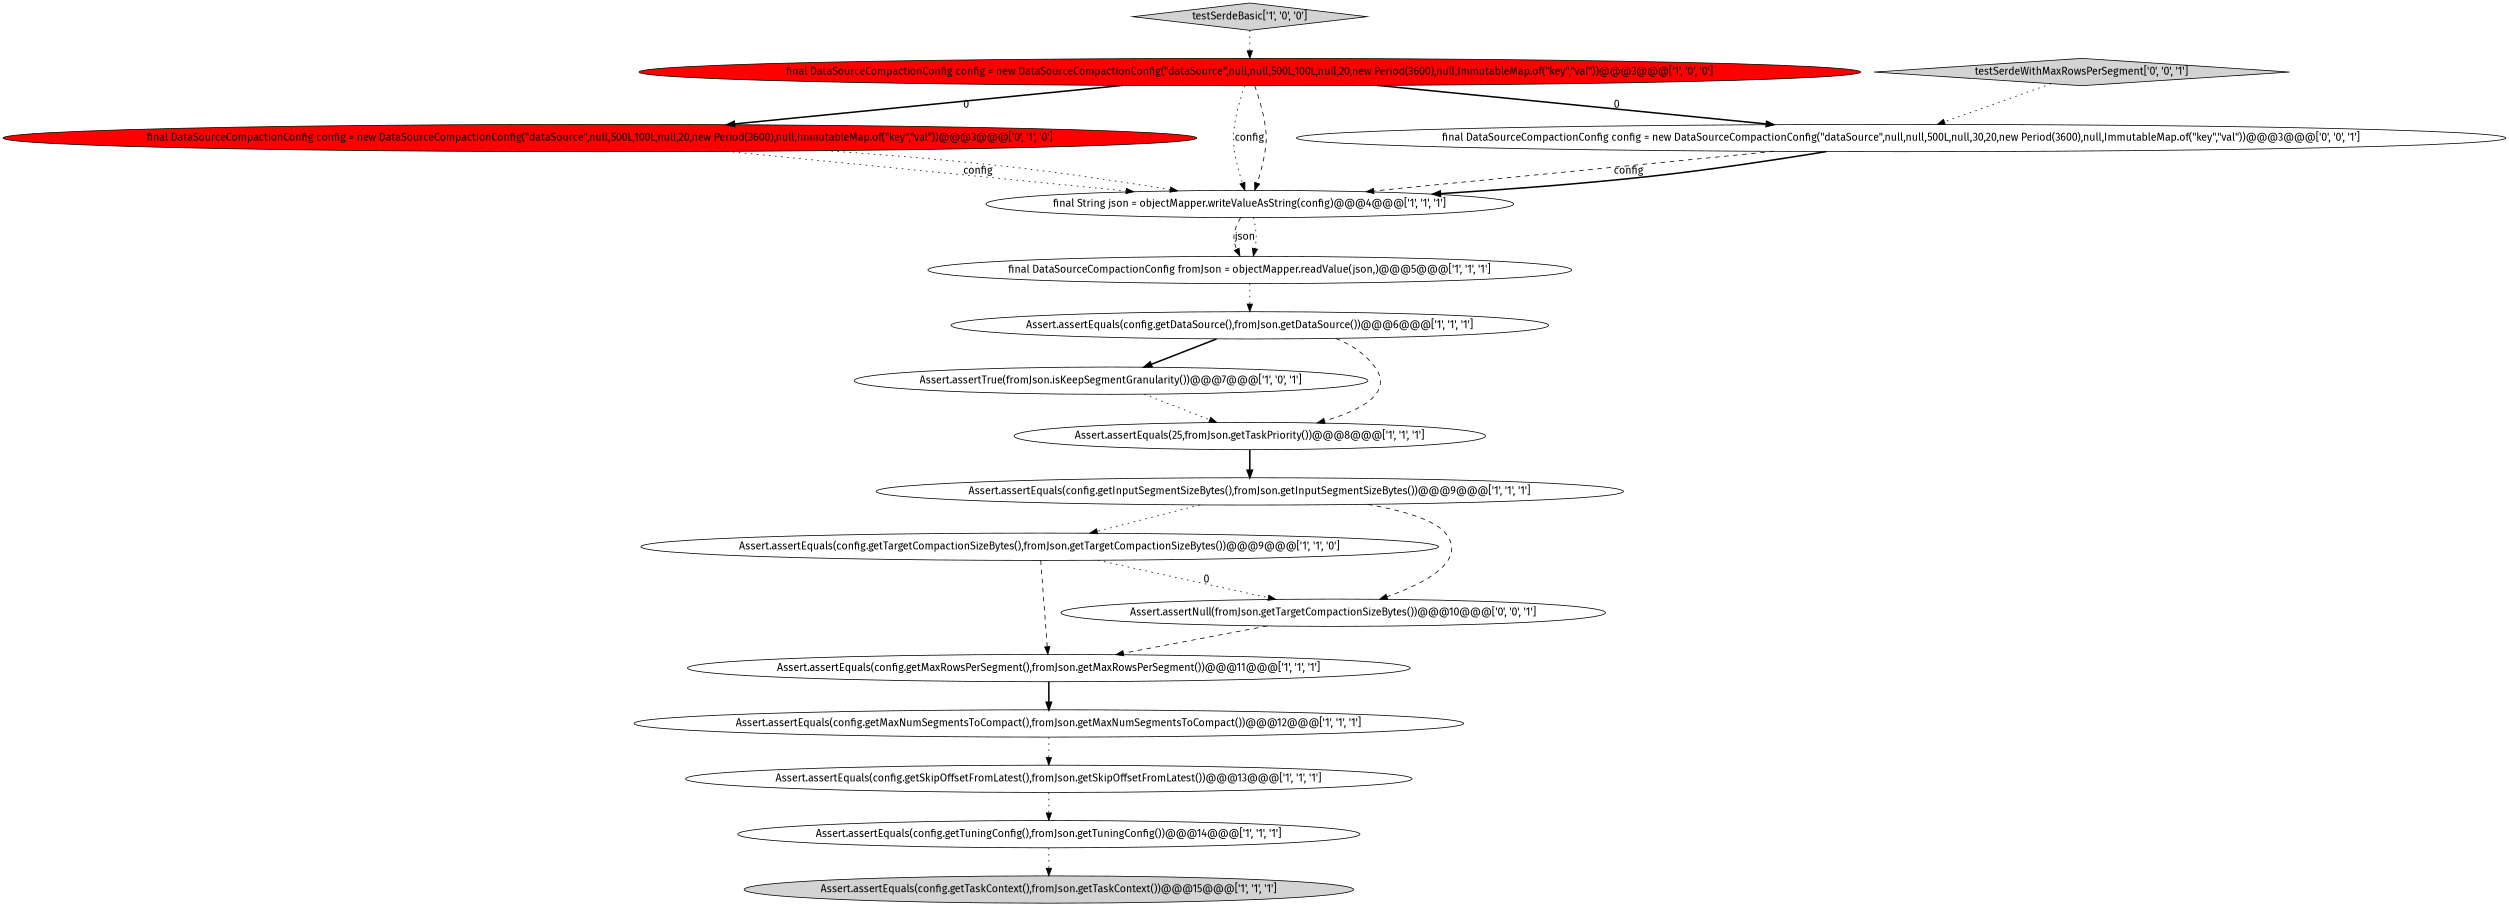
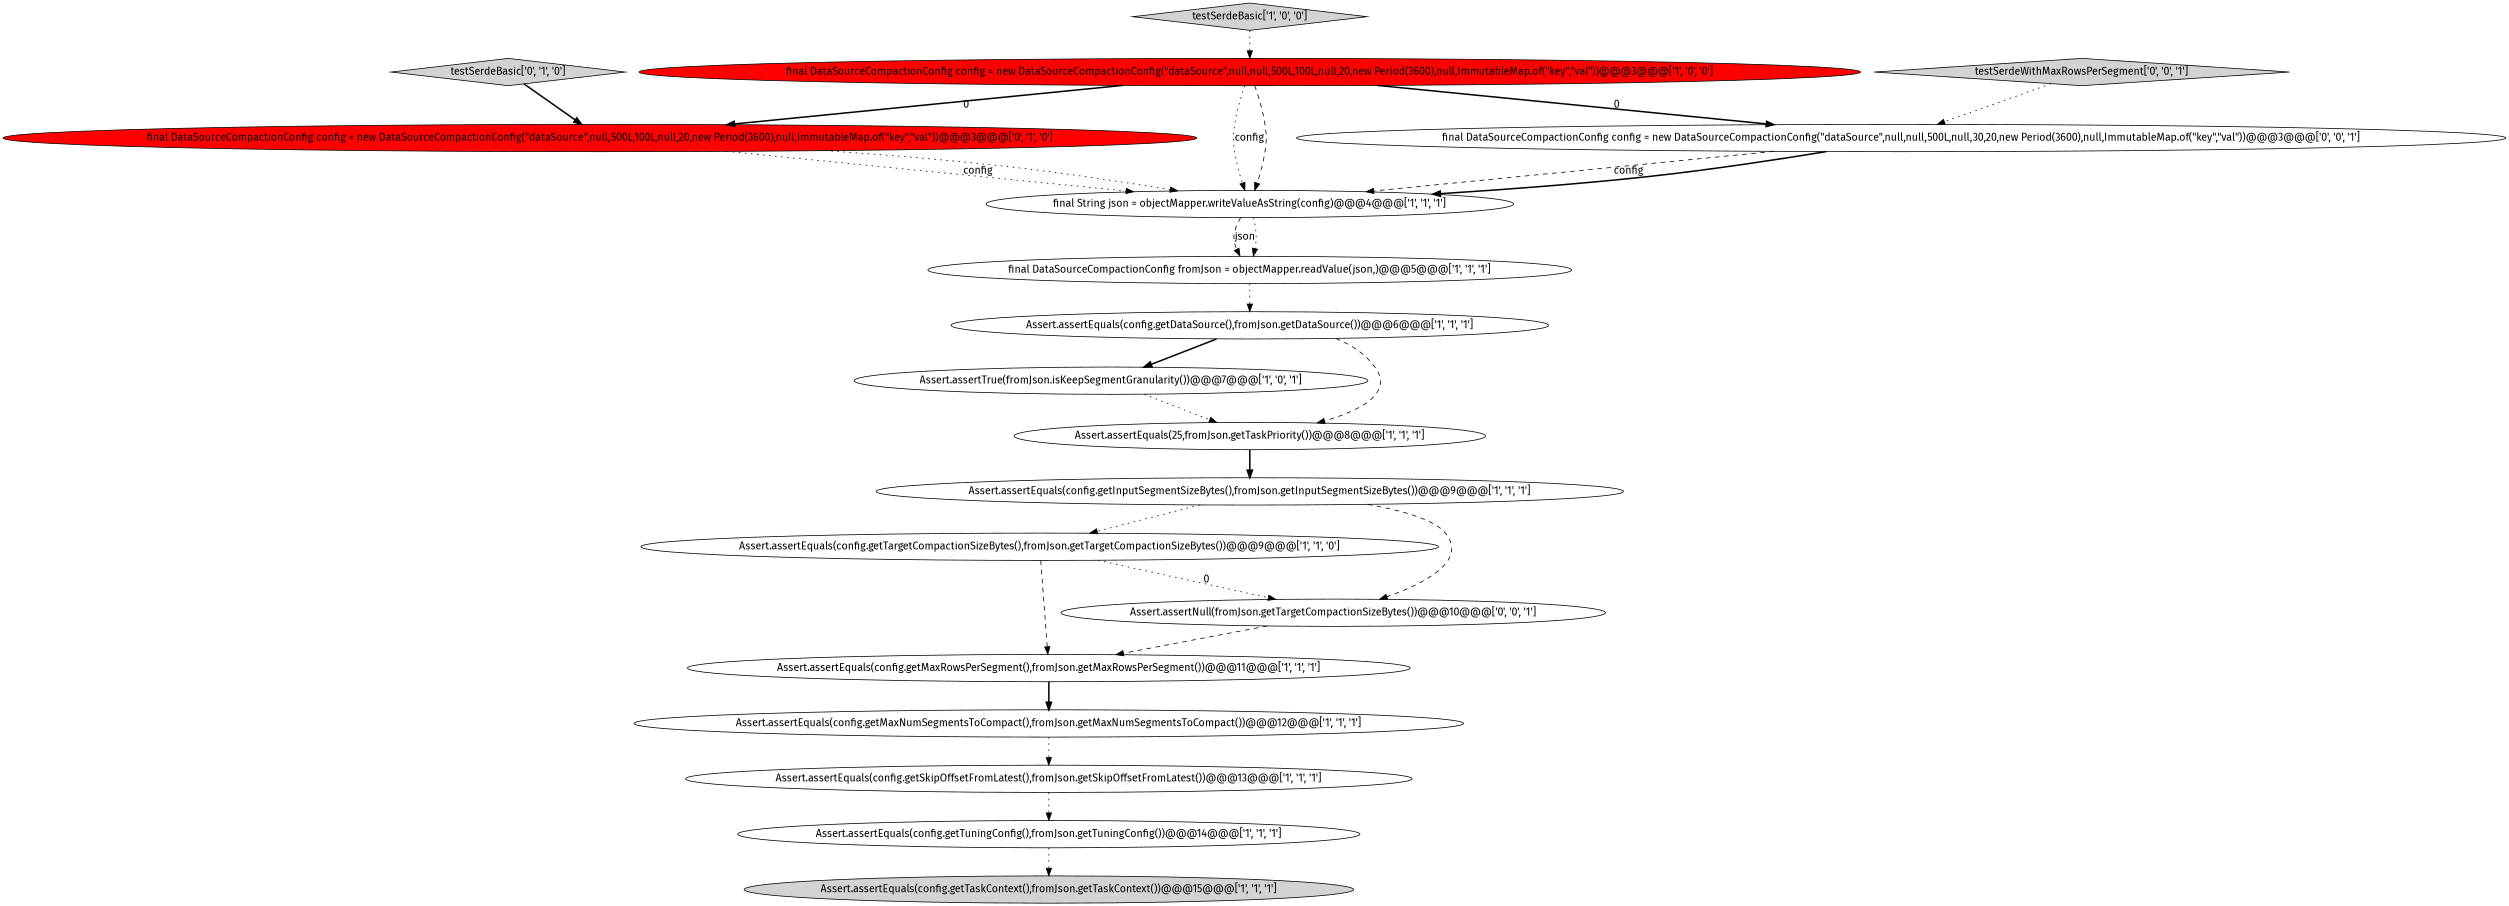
none -> (508, 72)
